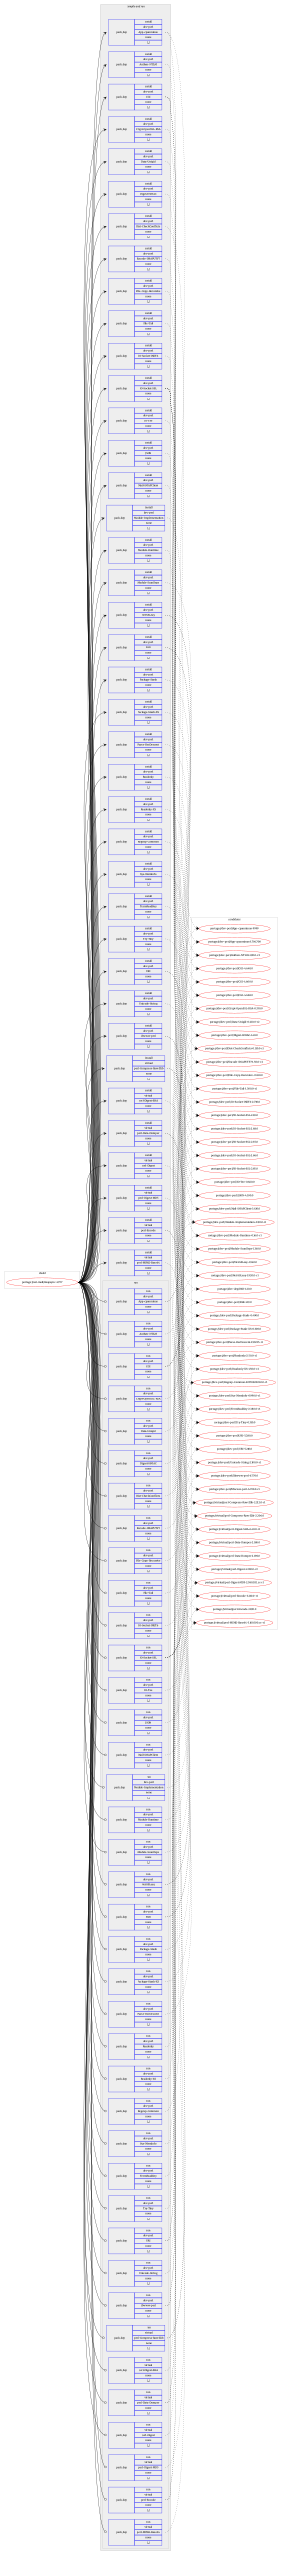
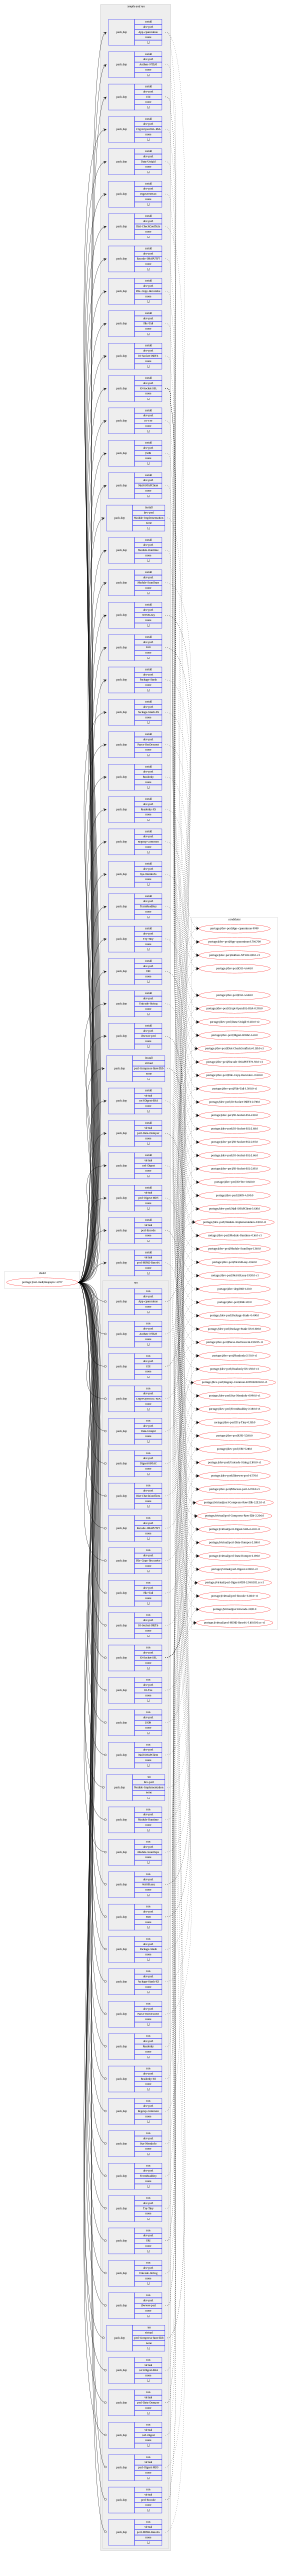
(235, 982) -> none
